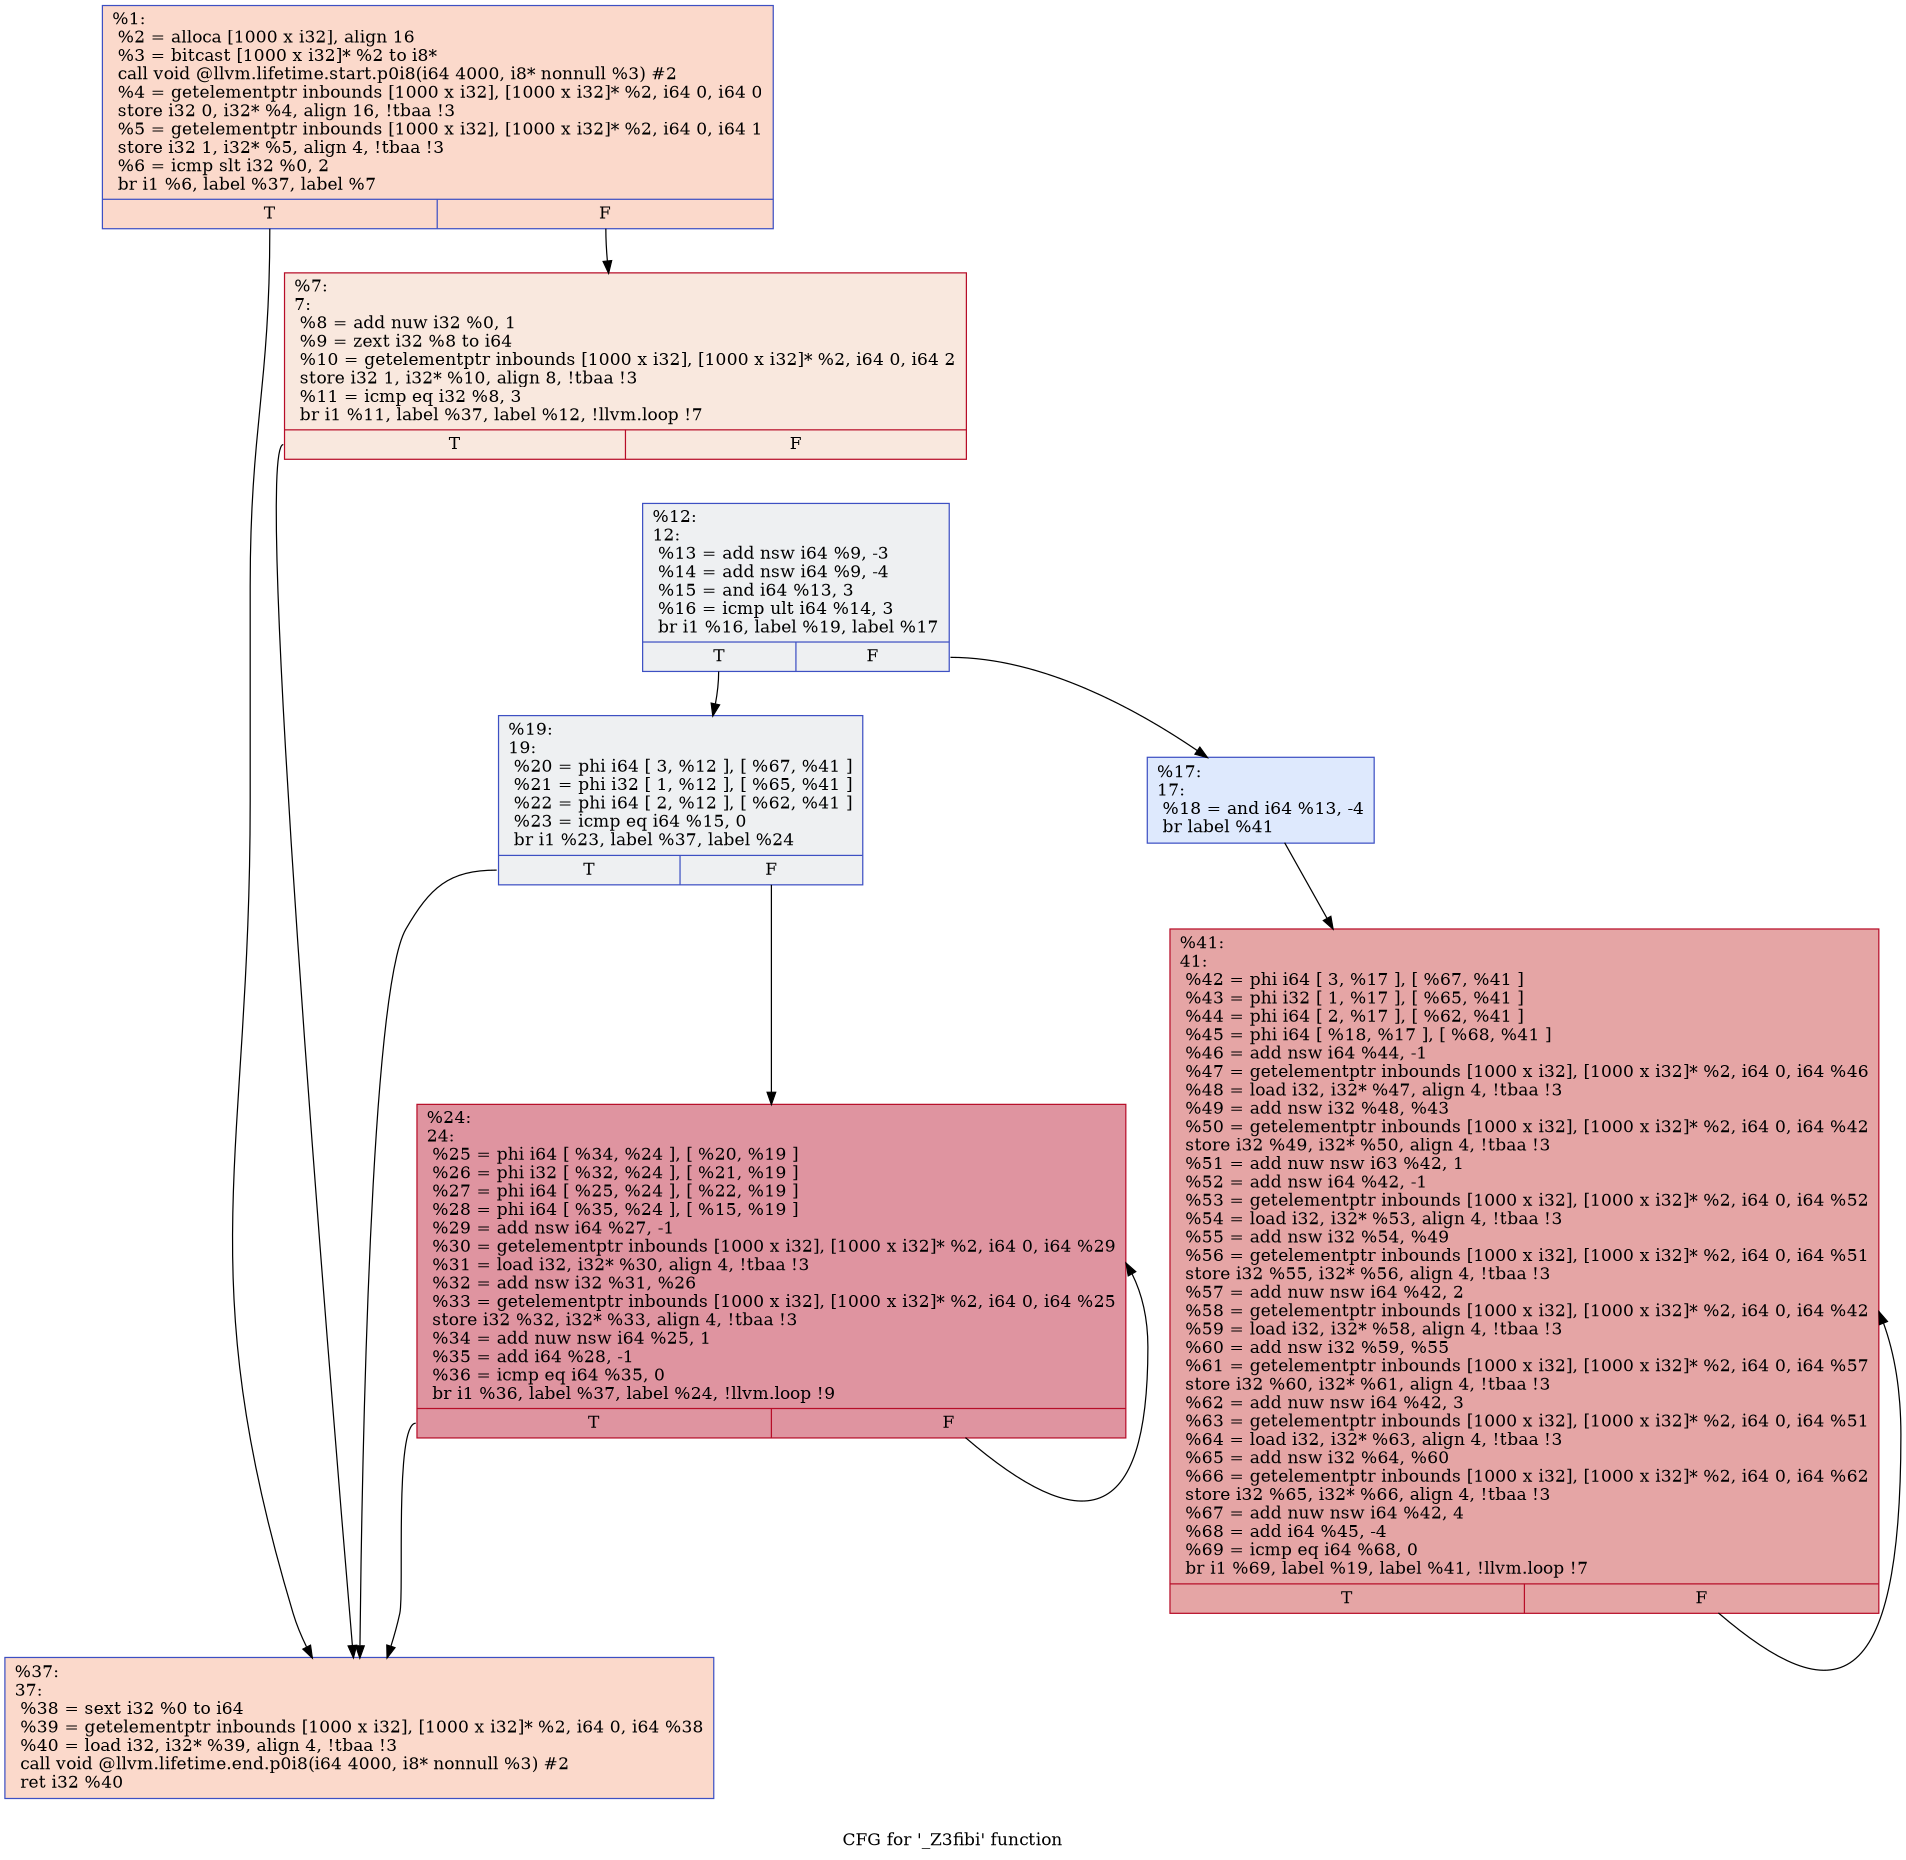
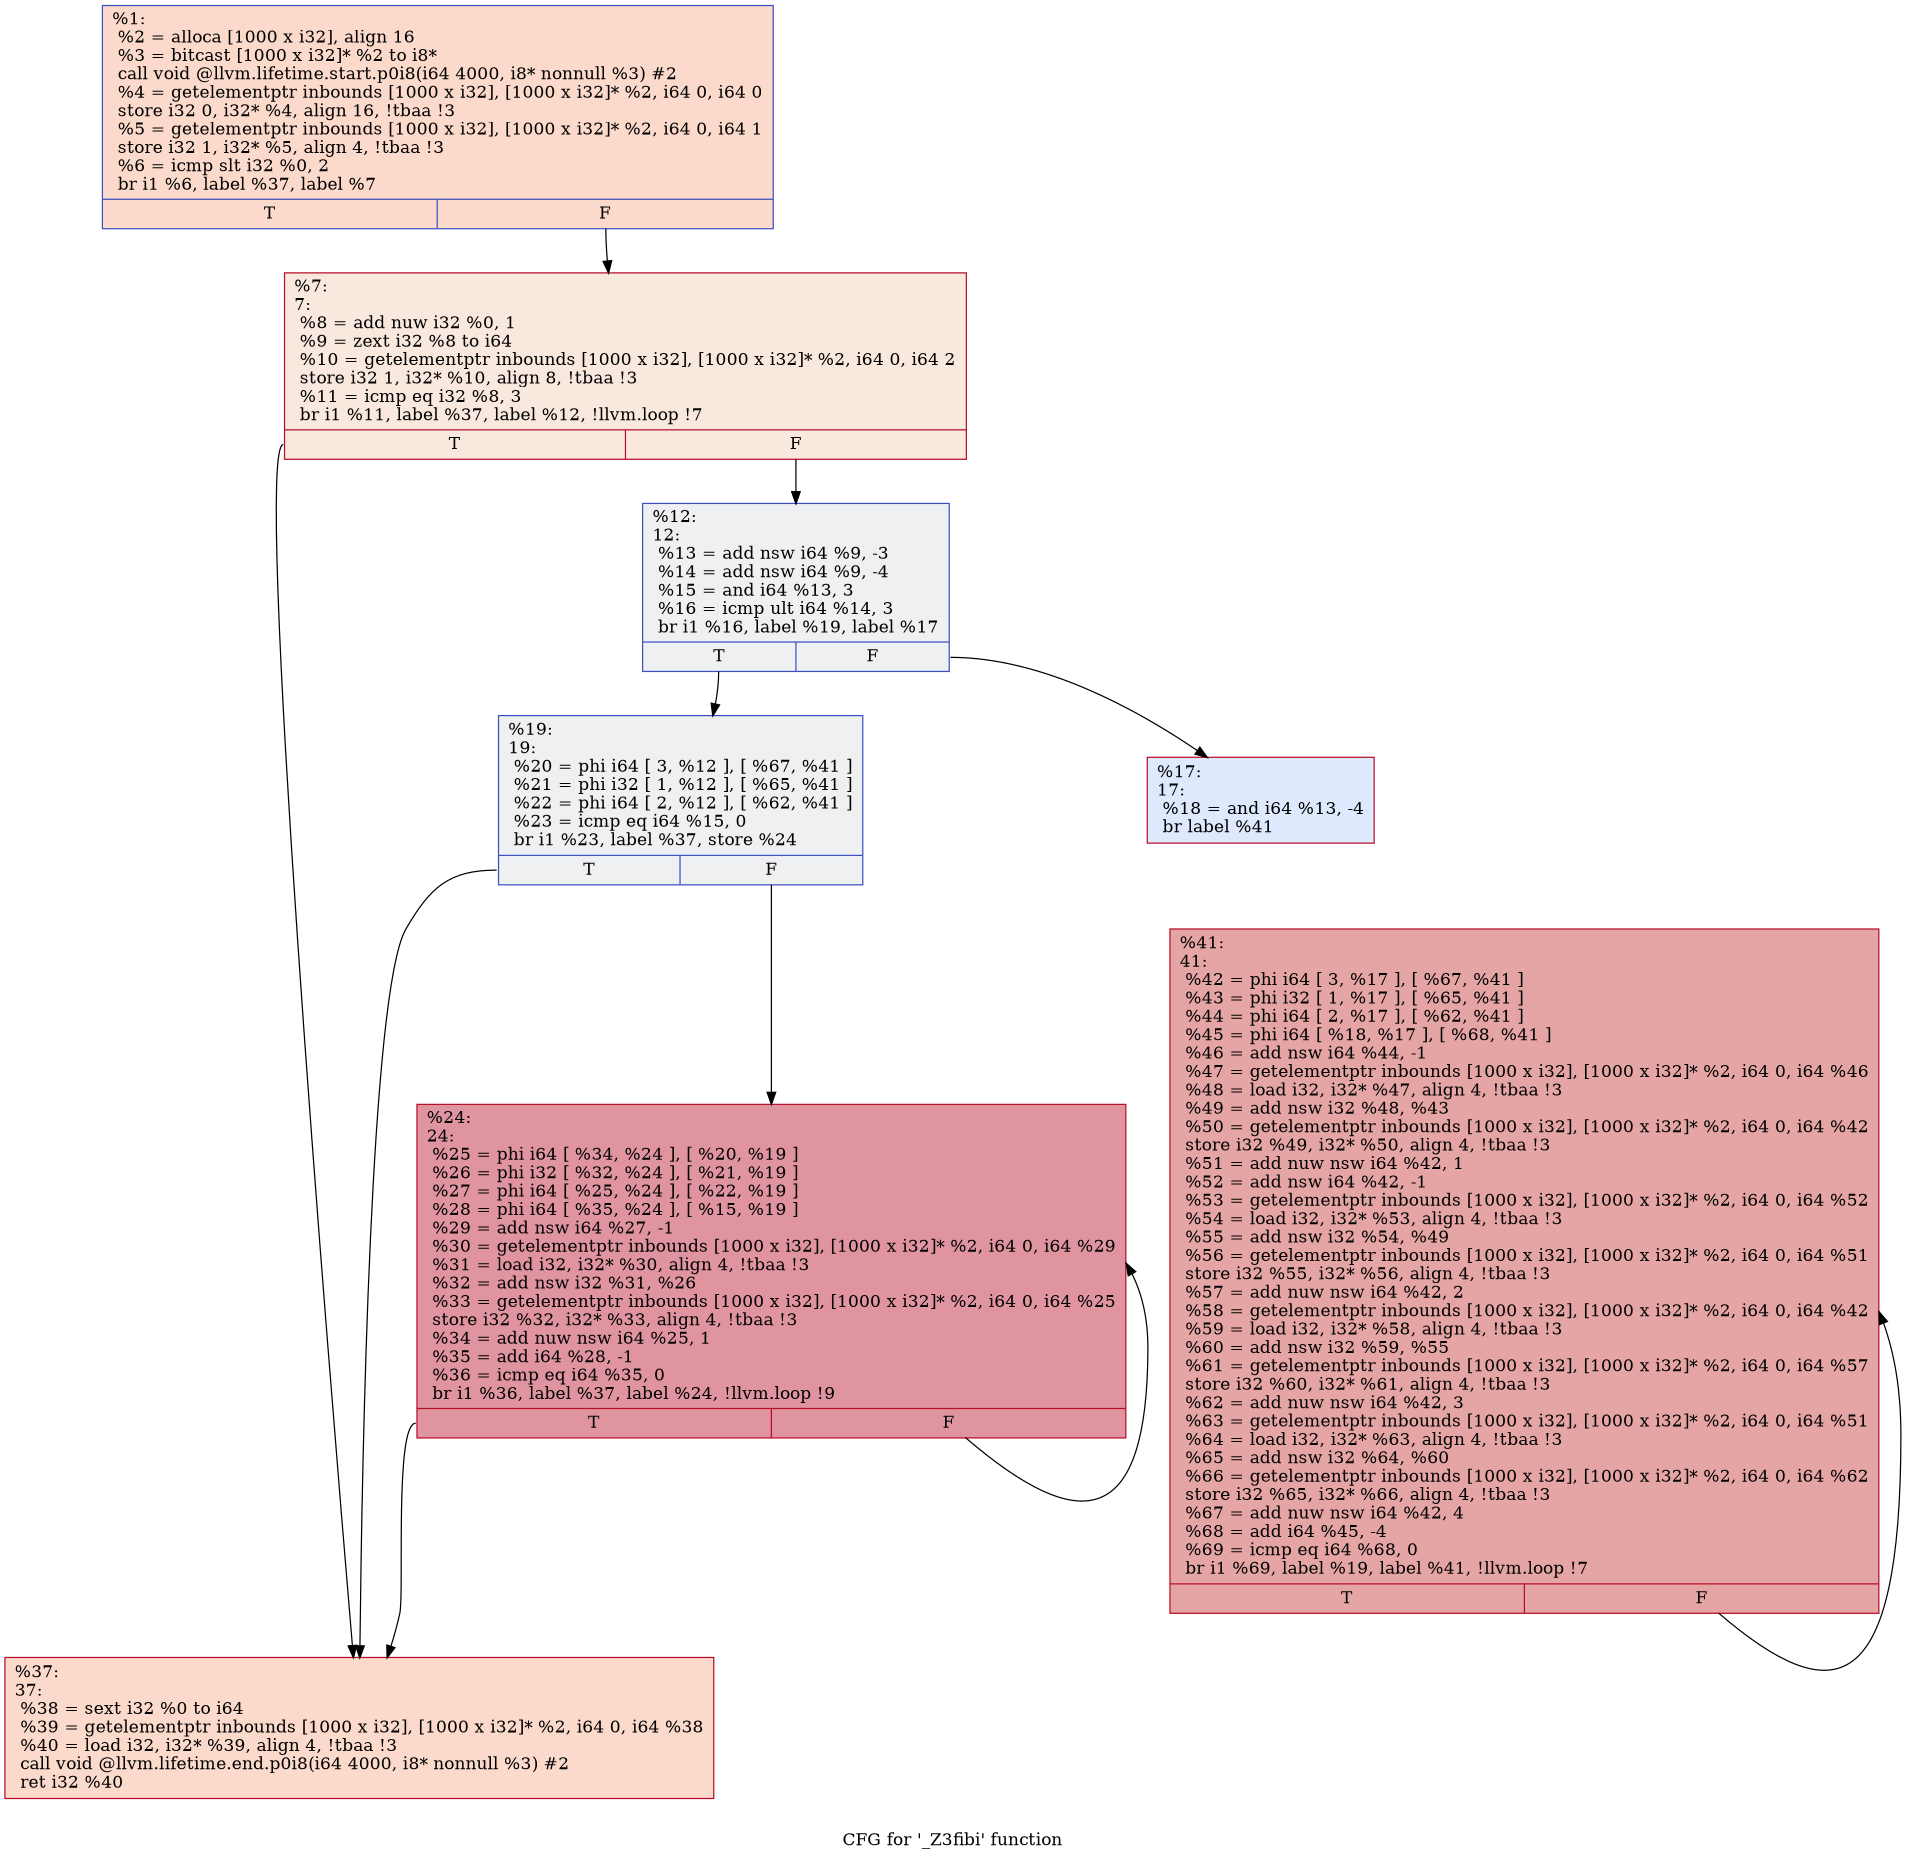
none -> (796, 475)
(1261, 800) -> (1261, 800)
(652, 840) -> (653, 840)
(1306, 880) -> none
(247, 942) -> none
(1322, 1164) -> (1322, 1164)
(359, 1728) -> (359, 1728)
